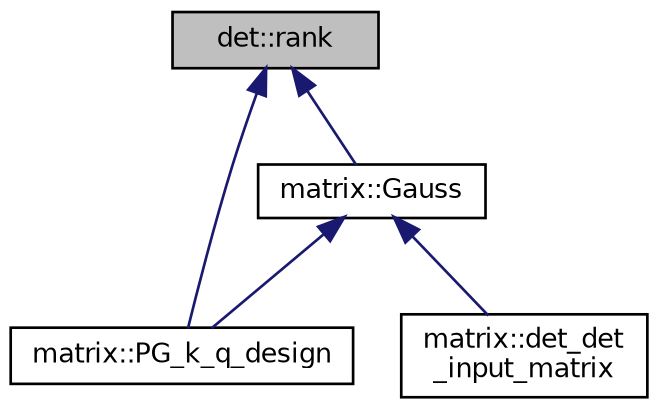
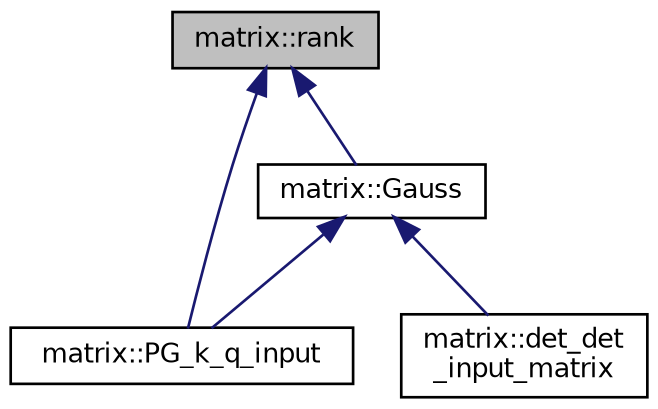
(276, 40) -> (276, 40)
(182, 356) -> (182, 356)
